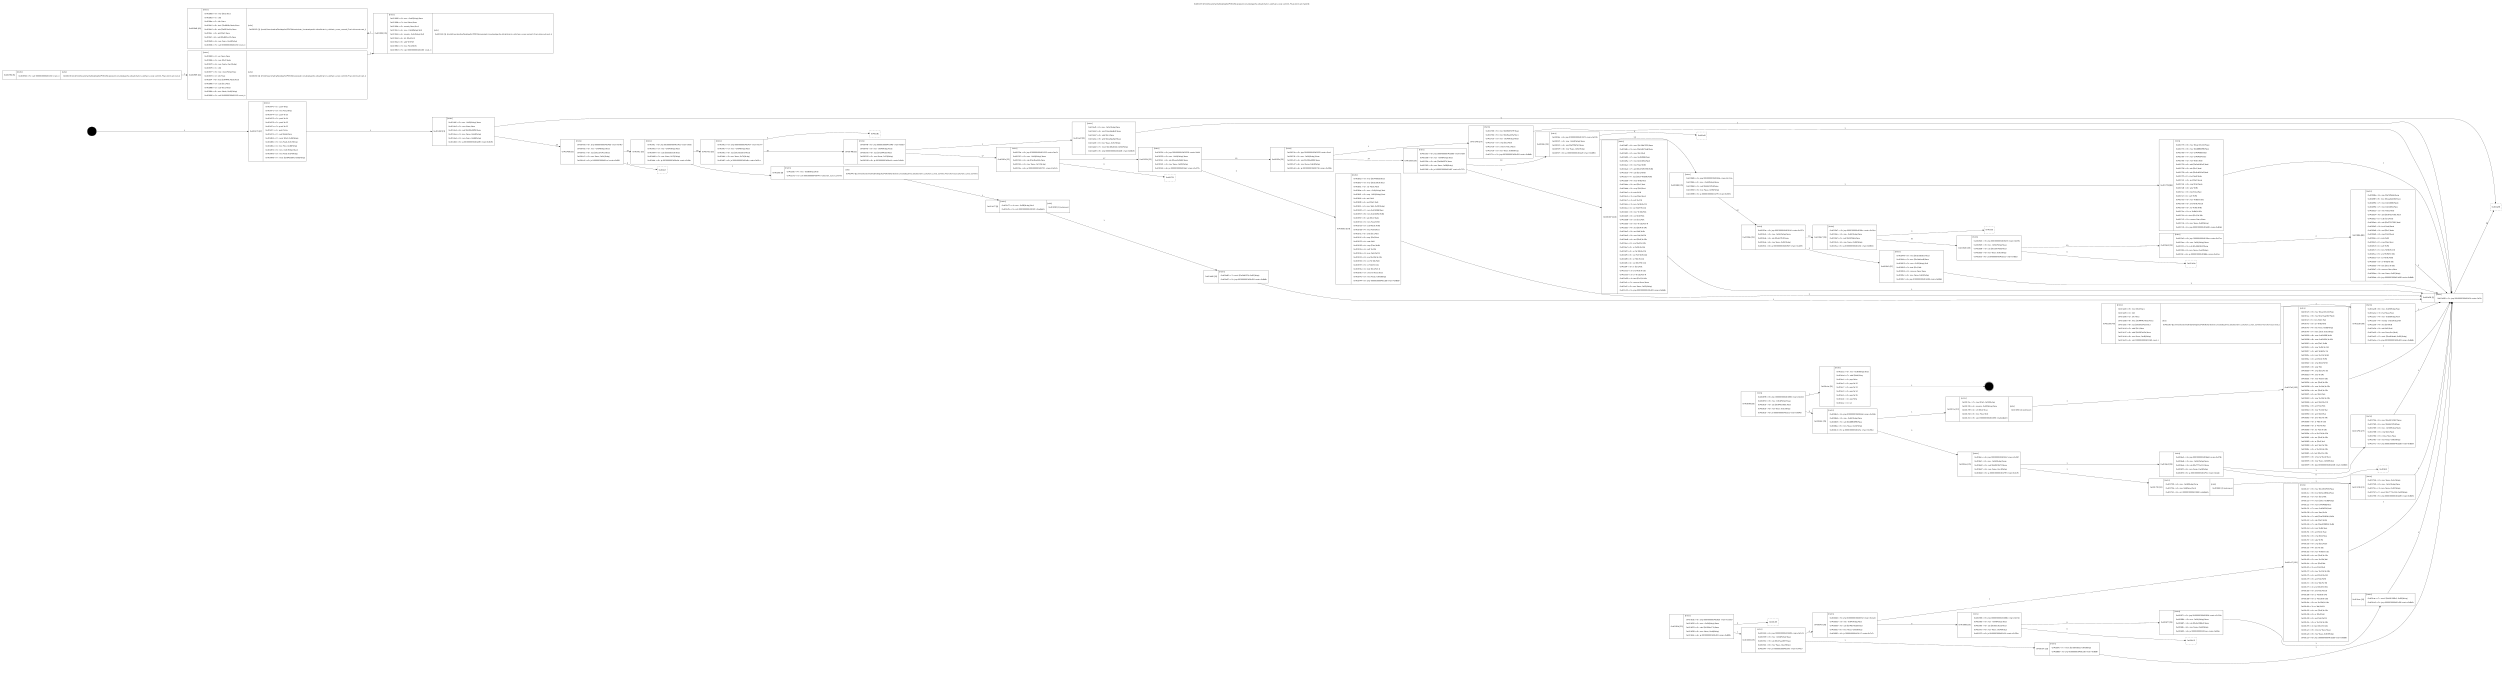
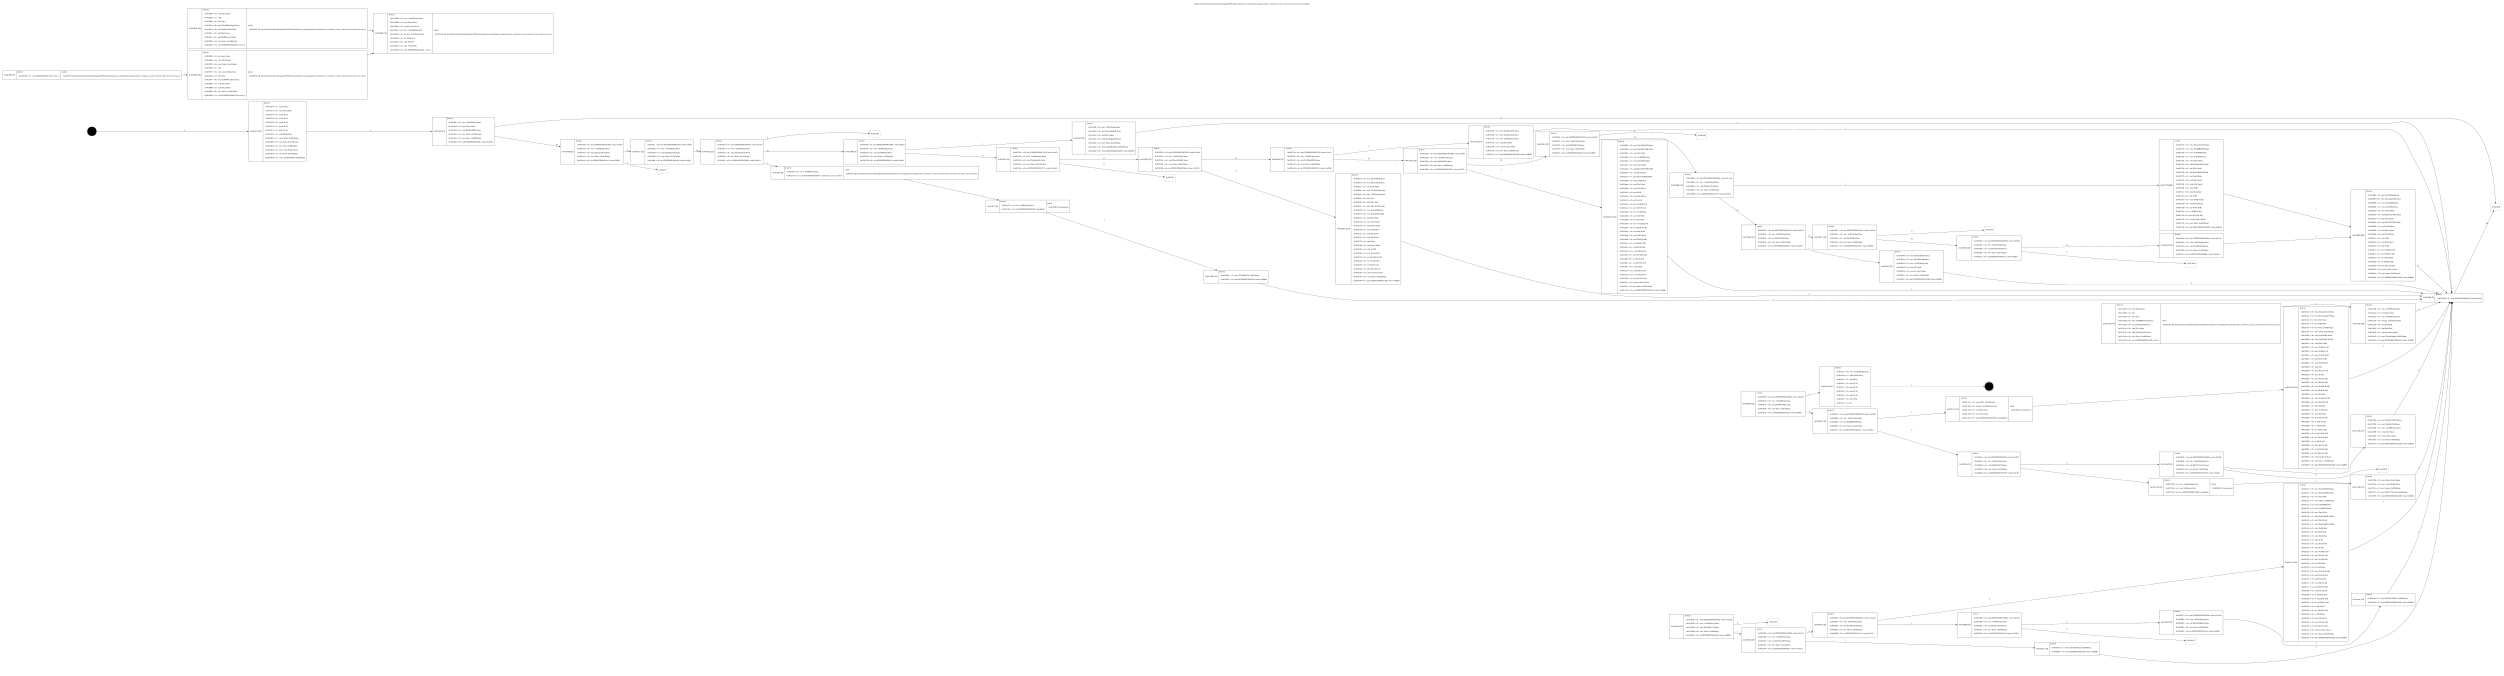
(371, 33) -> (370, 31)
(2376, 170) -> (2287, 210)
(730, 172) -> (770, 165)
